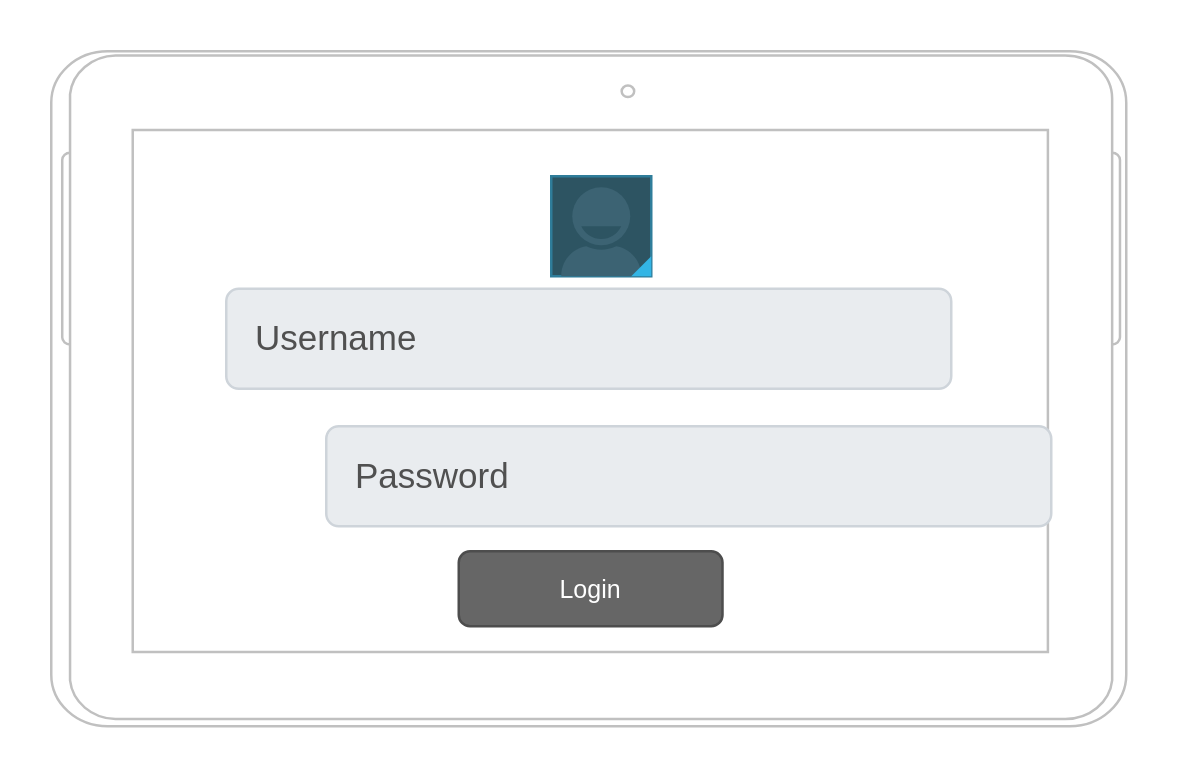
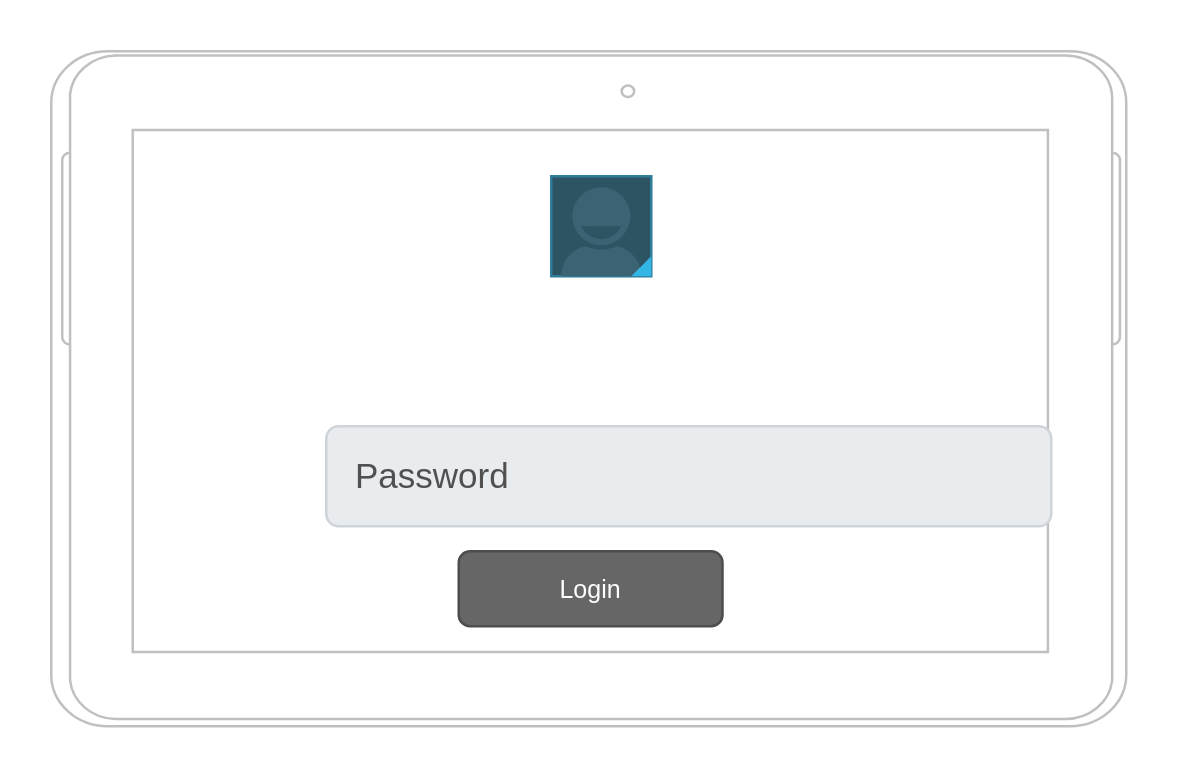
(589, 339) -> none
